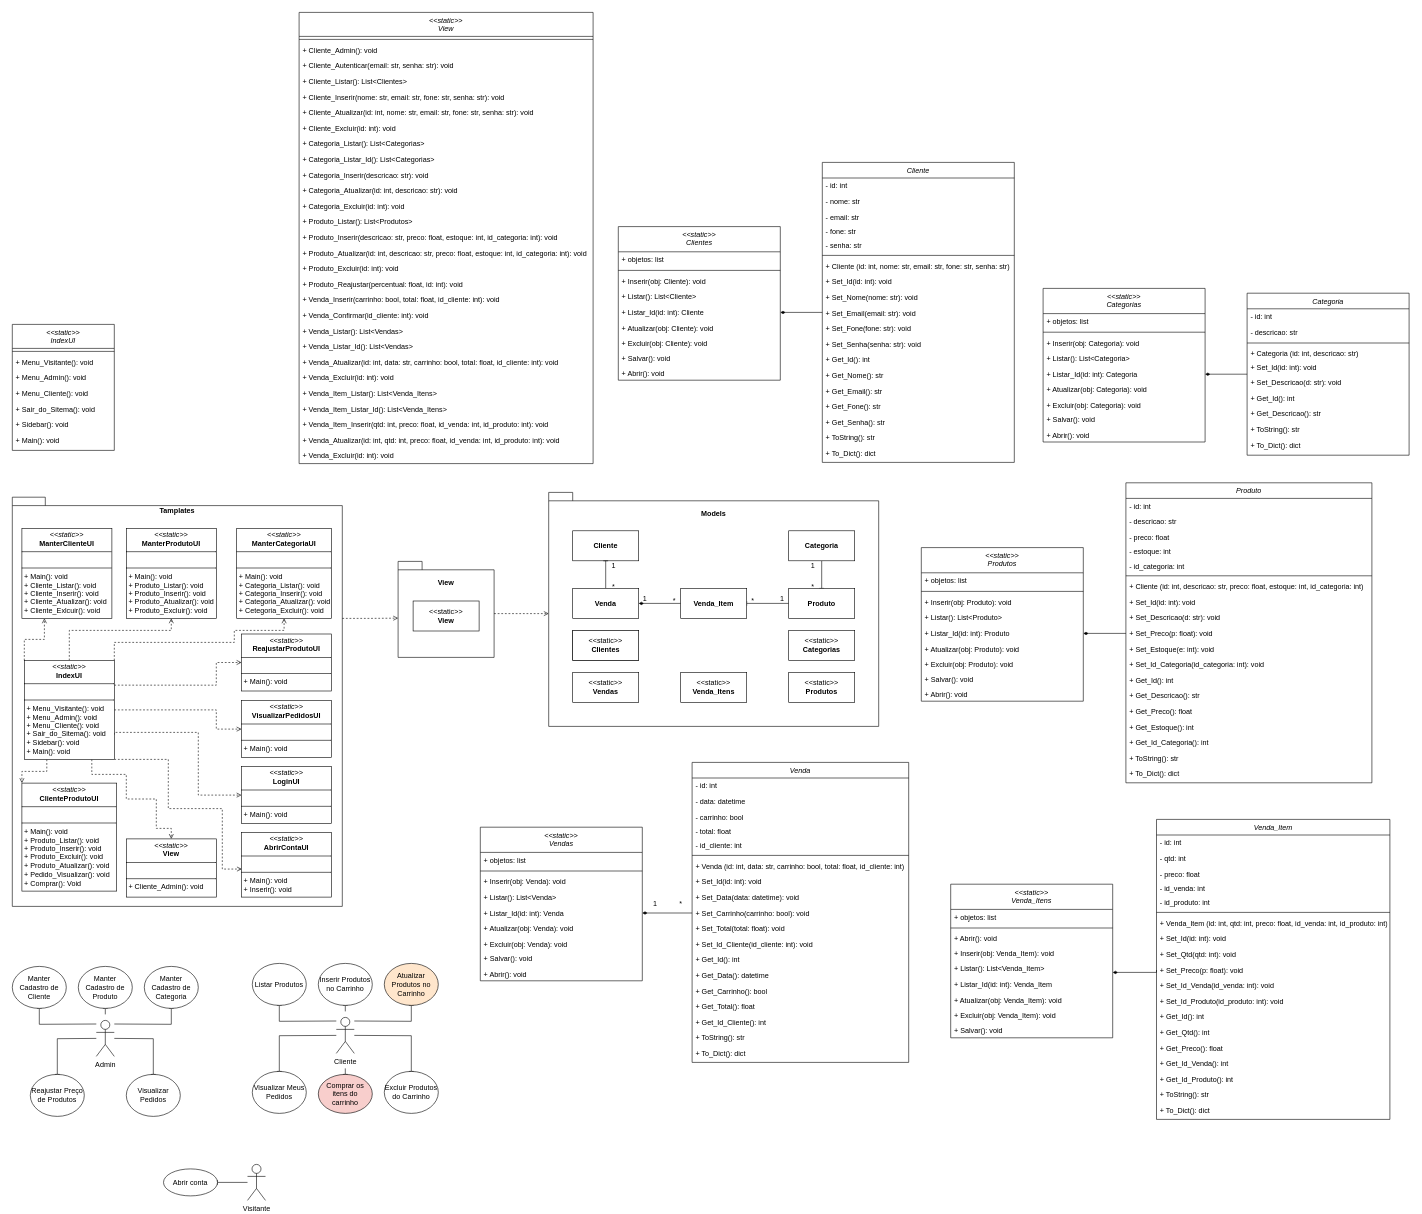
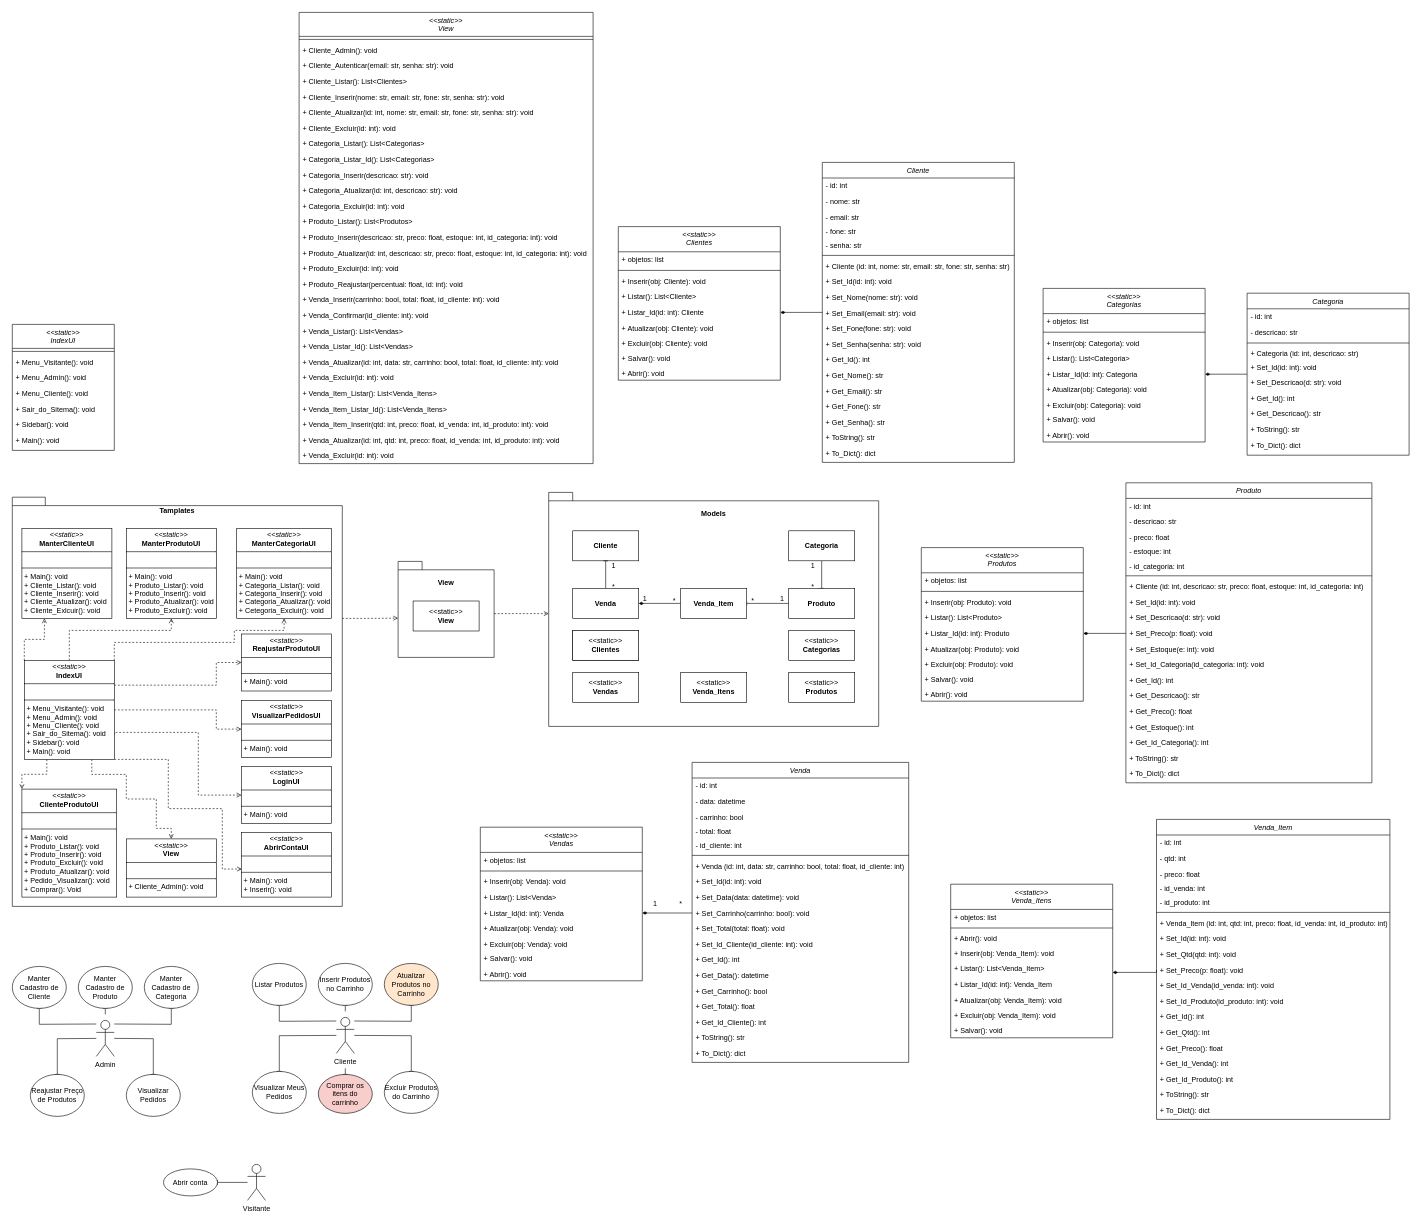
(69, 837) -> (69, 843)
